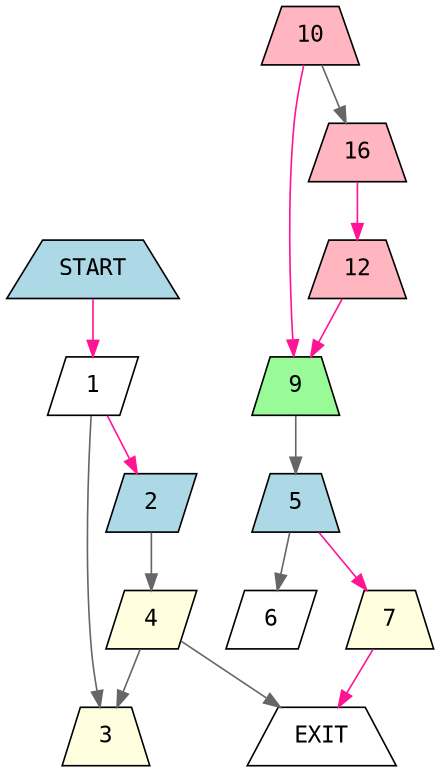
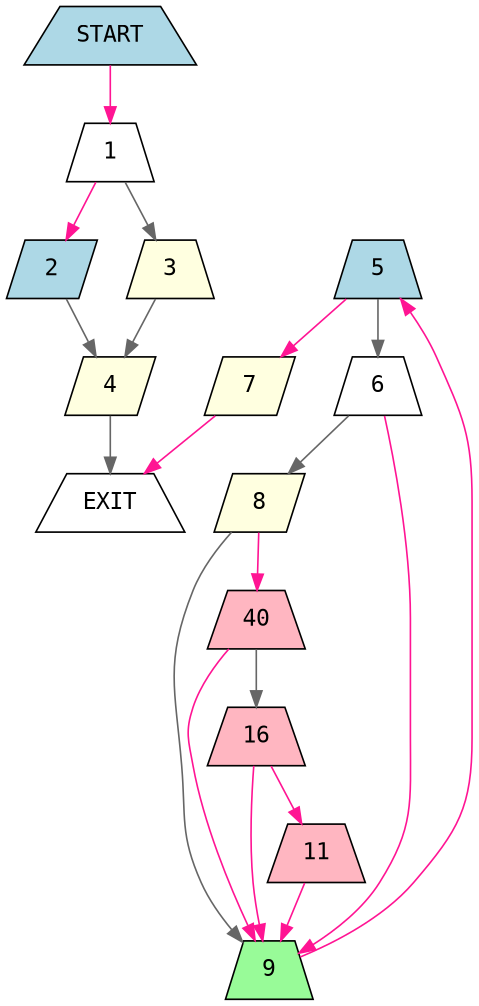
(310, 36) -> (256, 620)
(357, 269) -> (316, 853)
(93, 386) -> (110, 152)
(296, 437) -> (472, 667)
none -> (260, 503)
(271, 620) -> (378, 386)
(390, 620) -> (250, 386)
(132, 671) -> (144, 321)
none -> (410, 697)
none -> (251, 846)
